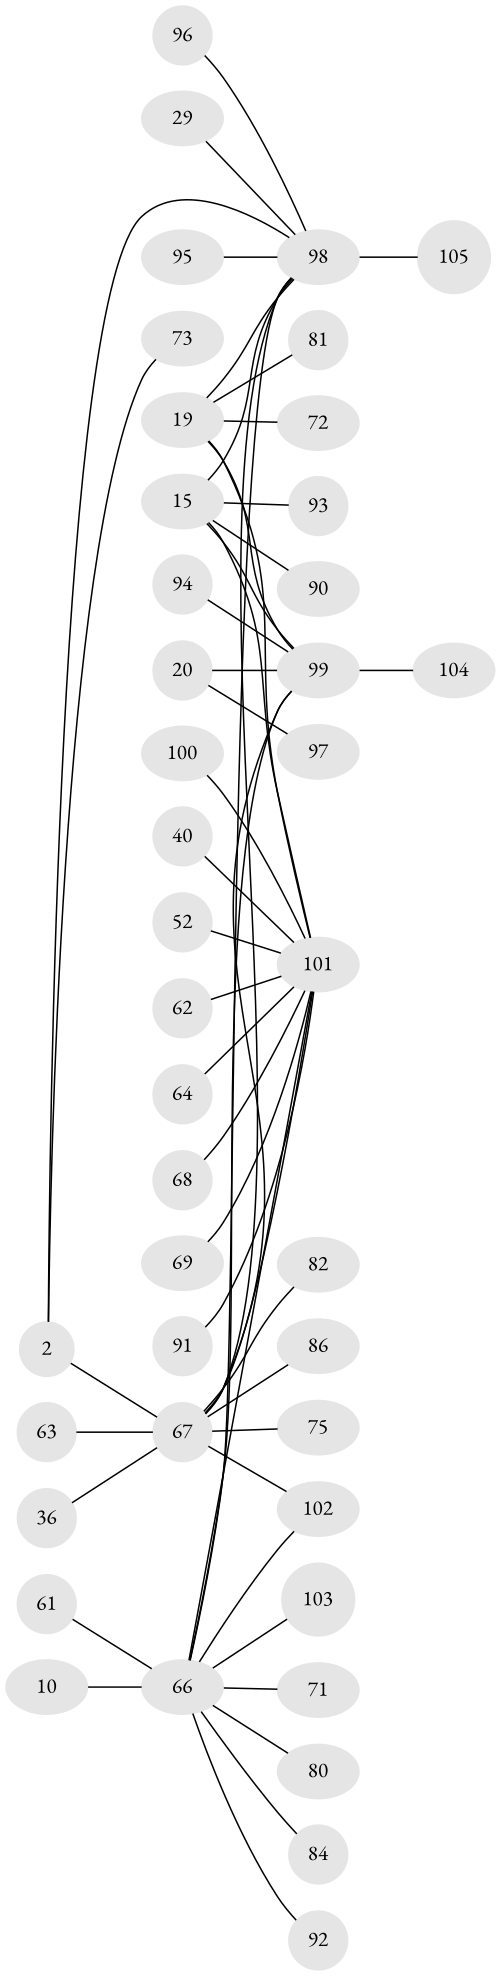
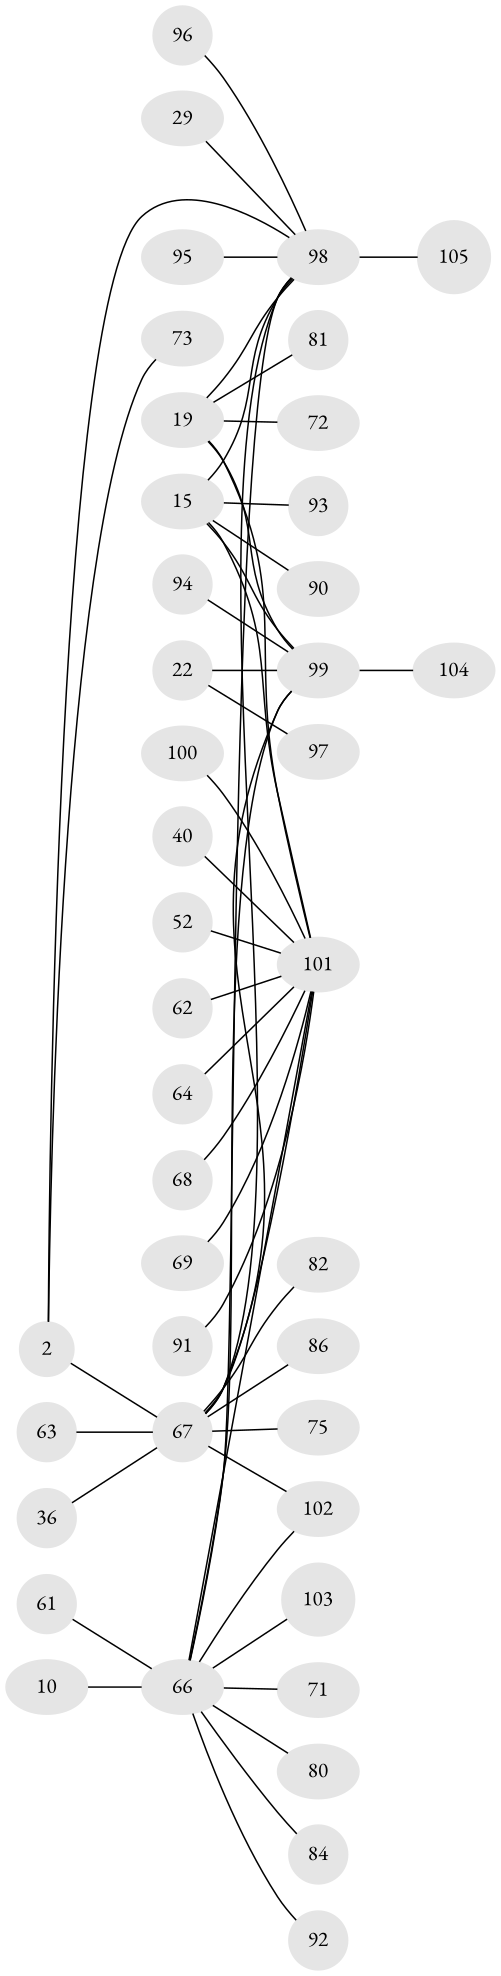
(183, 670) -> (183, 670)
